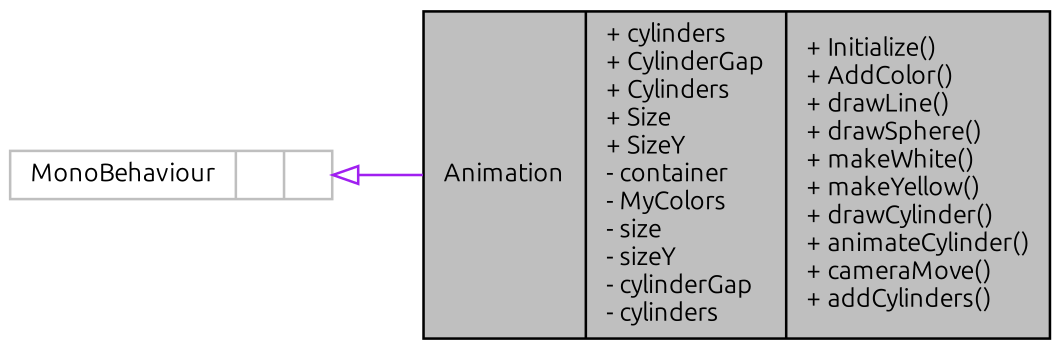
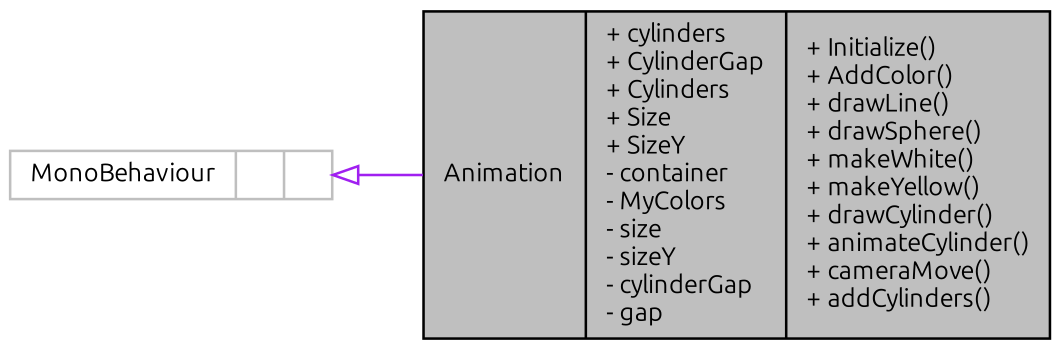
(663, 313) -> (635, 313)
